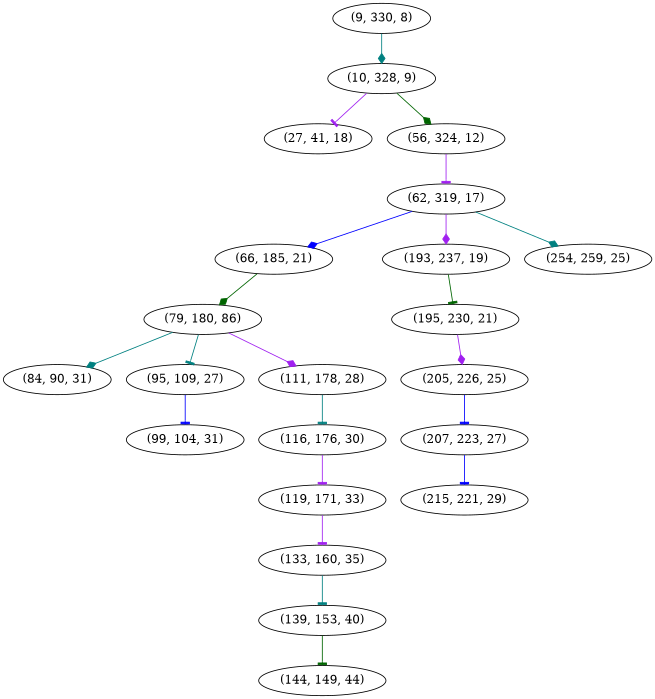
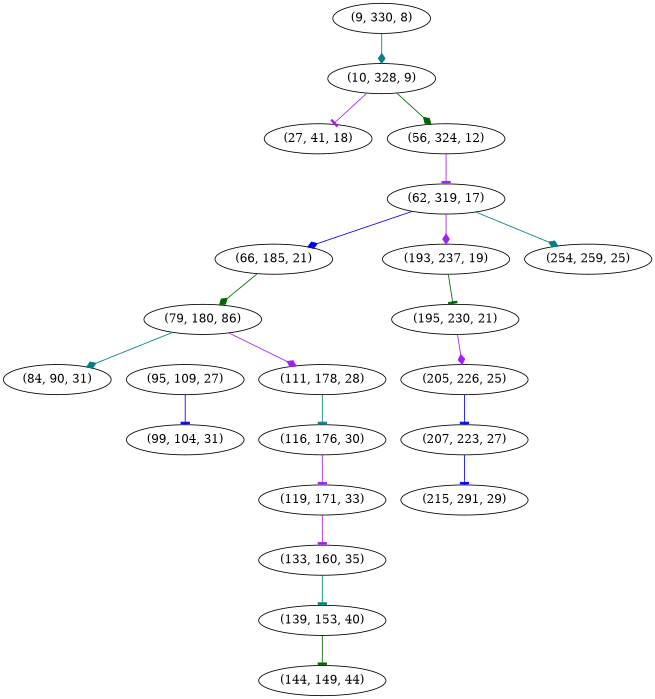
(195, 347) -> none
(464, 500) -> (464, 500)
